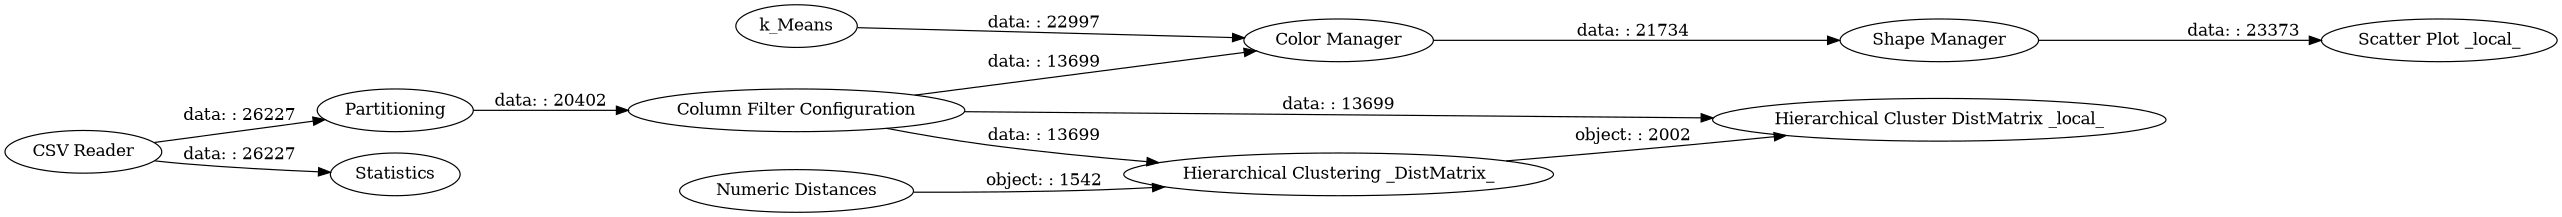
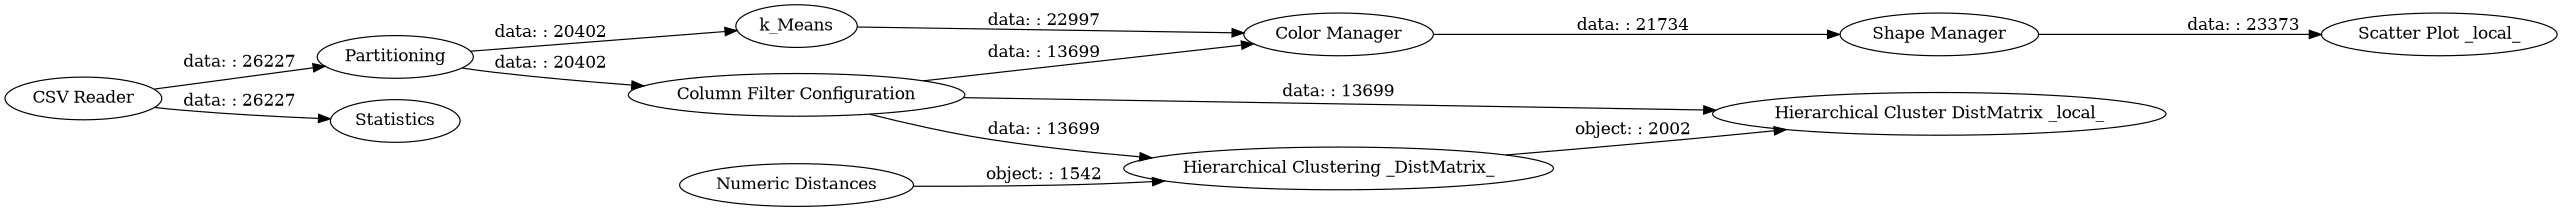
none -> (598, 41)
